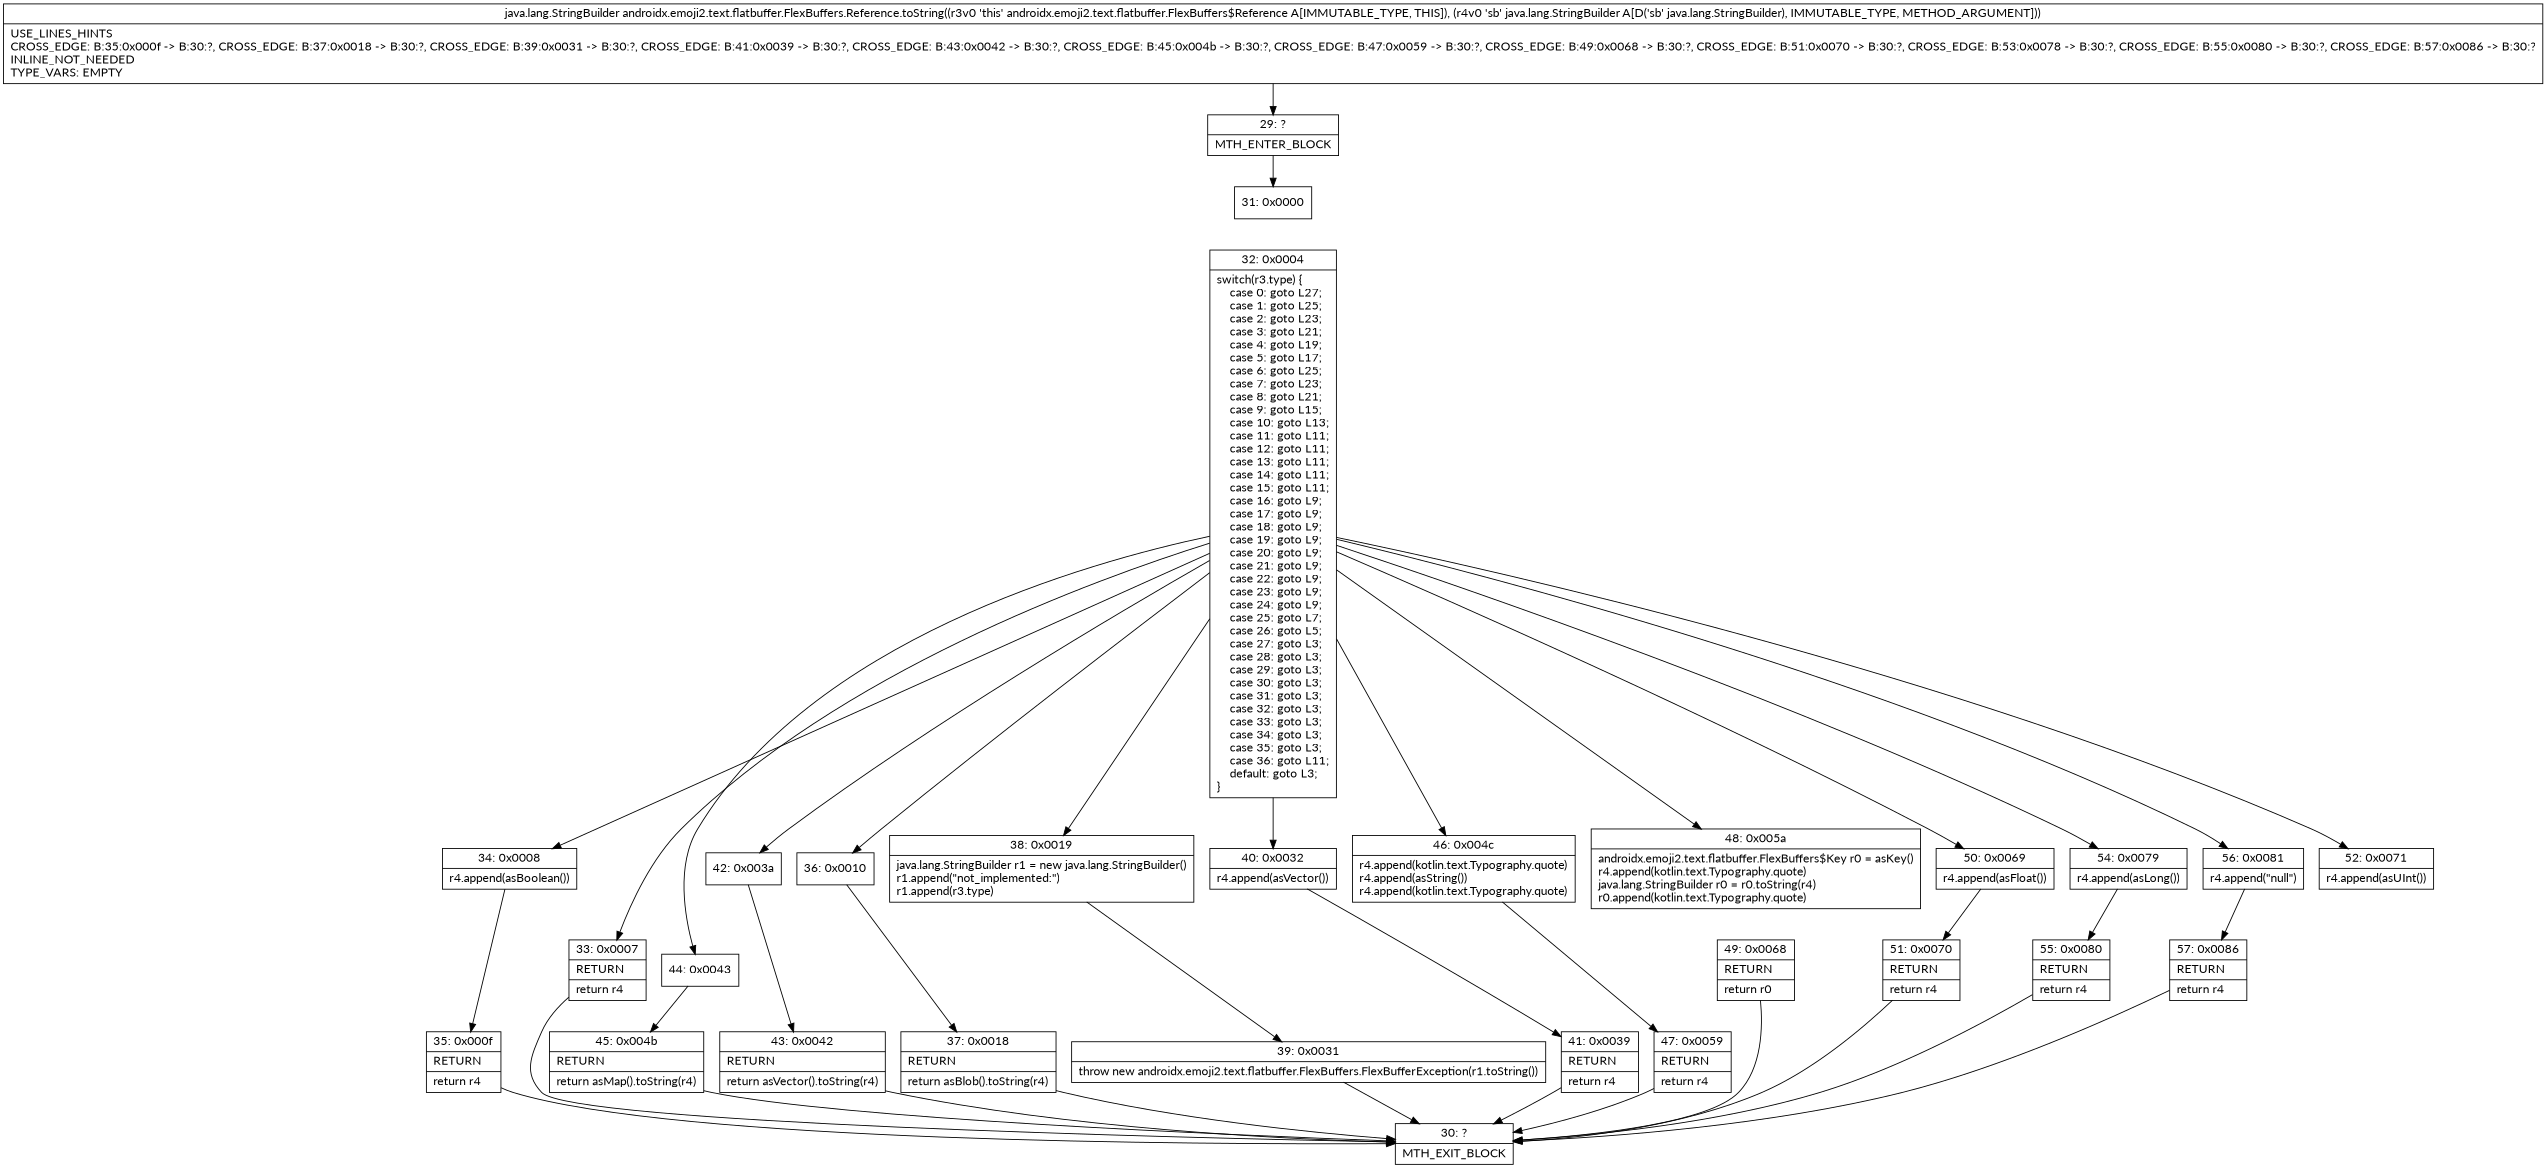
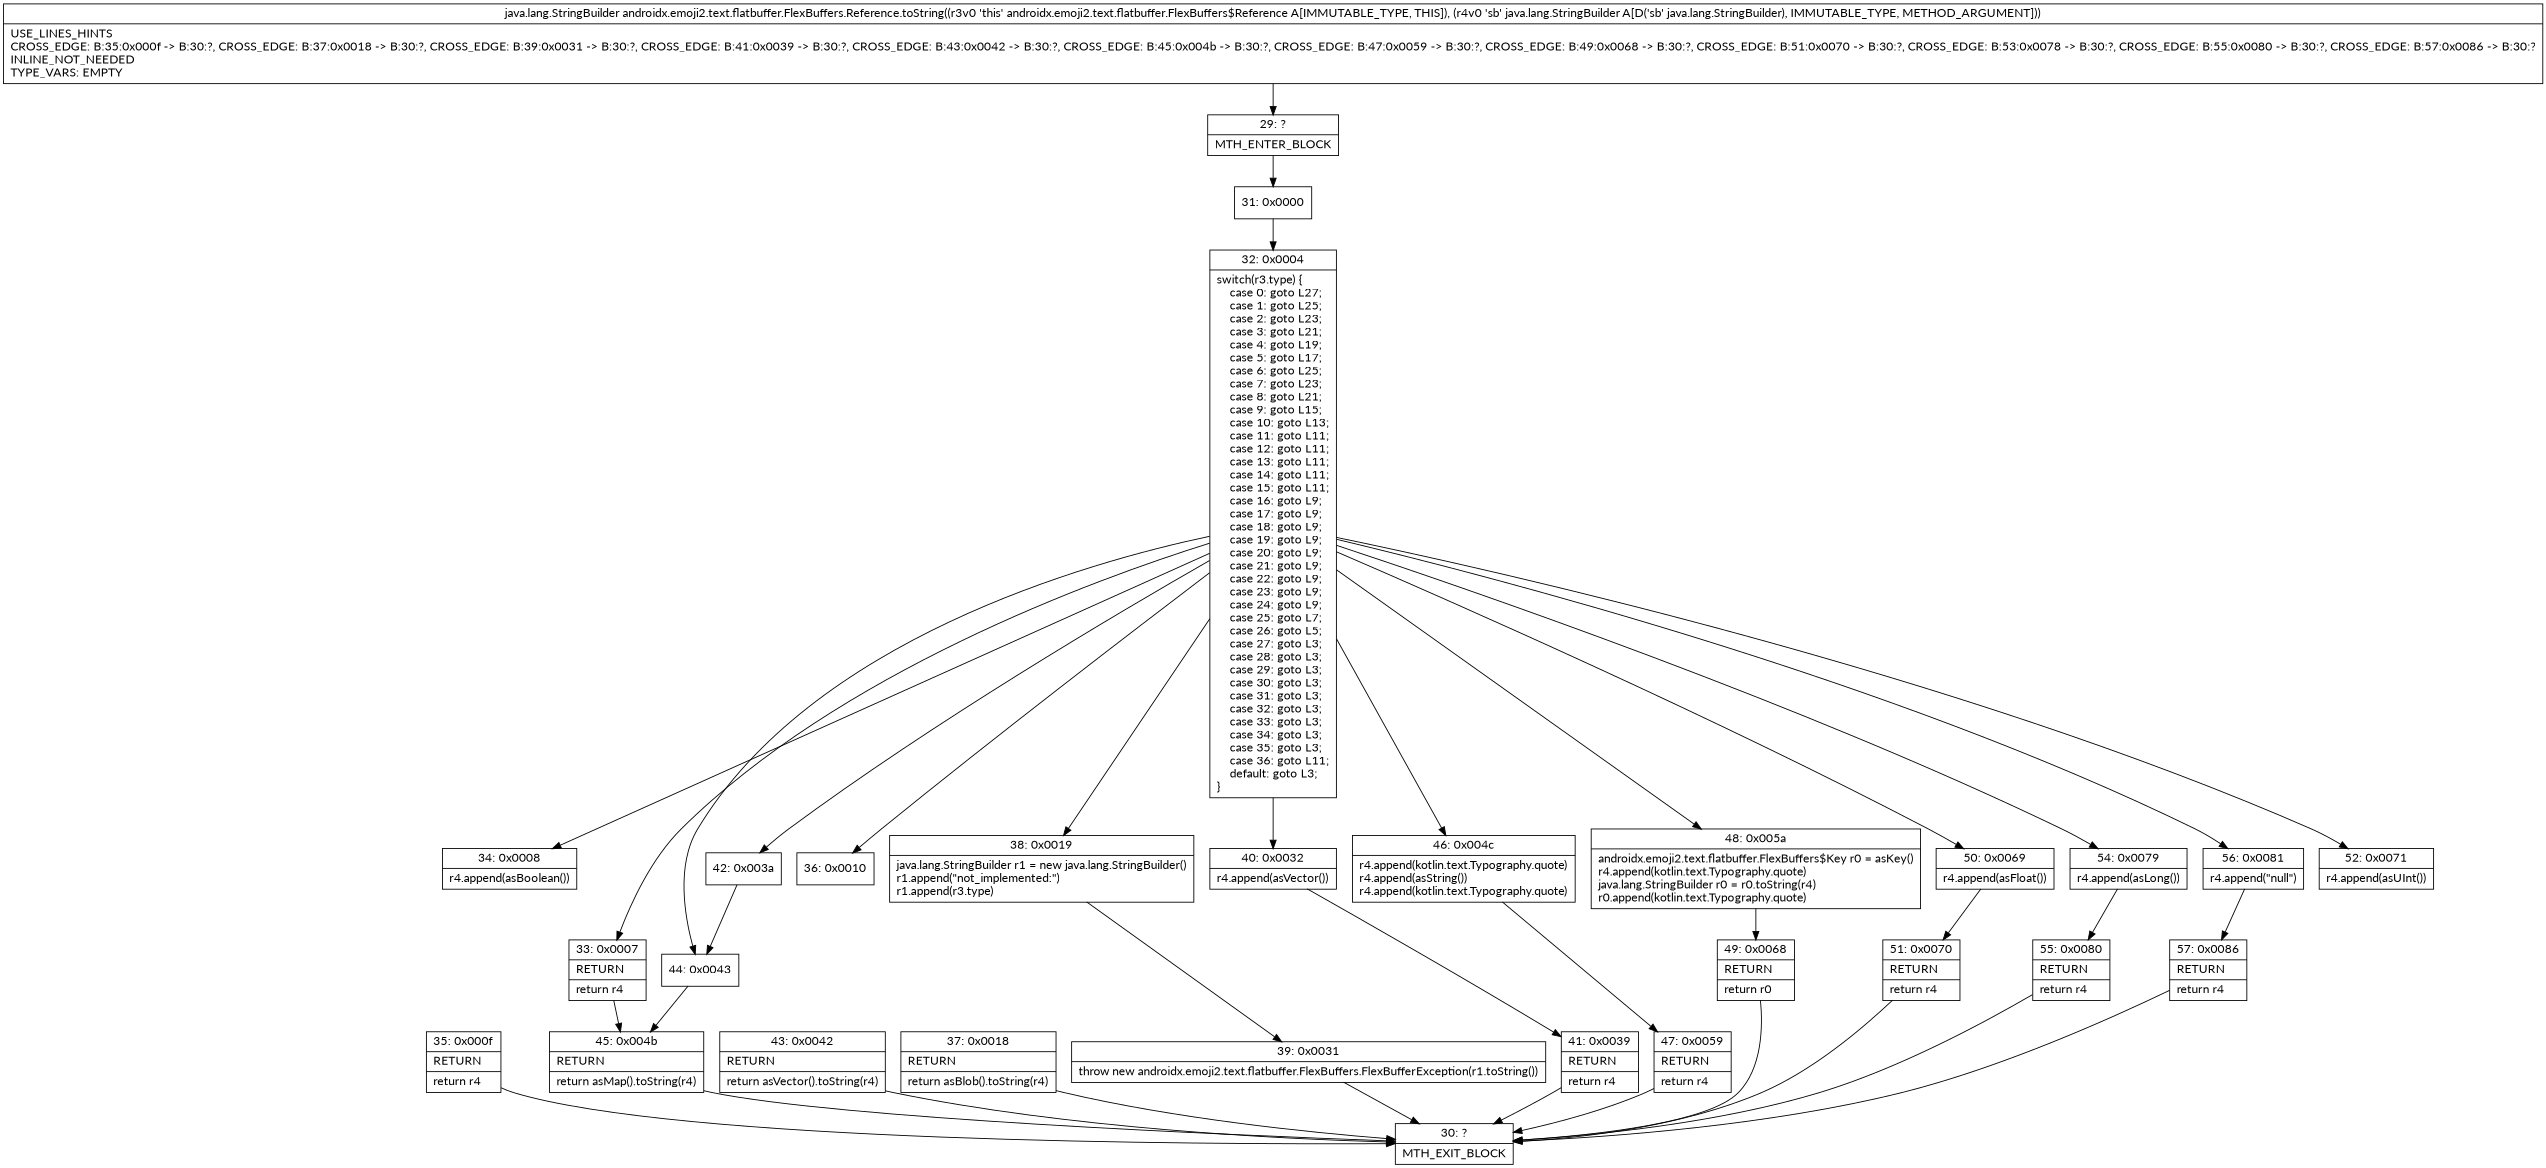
none -> (1273, 230)
none -> (1756, 920)
(770, 954) -> (724, 916)
(899, 955) -> none
(489, 956) -> none
(908, 1127) -> (616, 1012)
